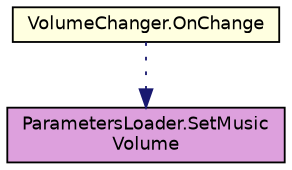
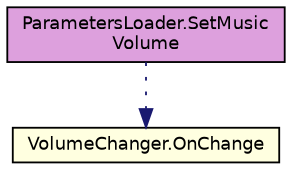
(146, 66) -> (146, 86)
